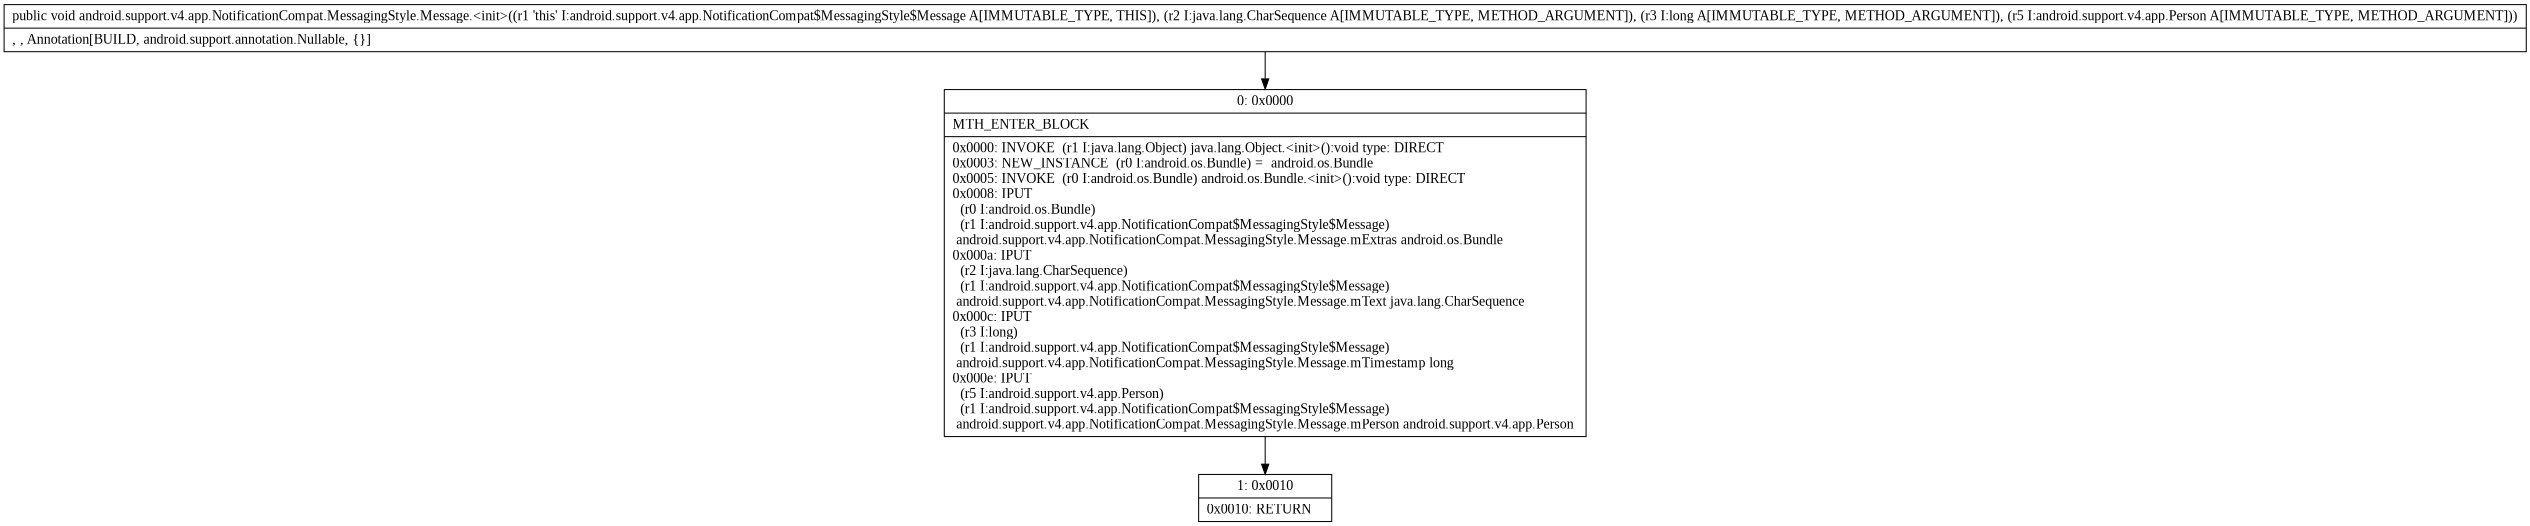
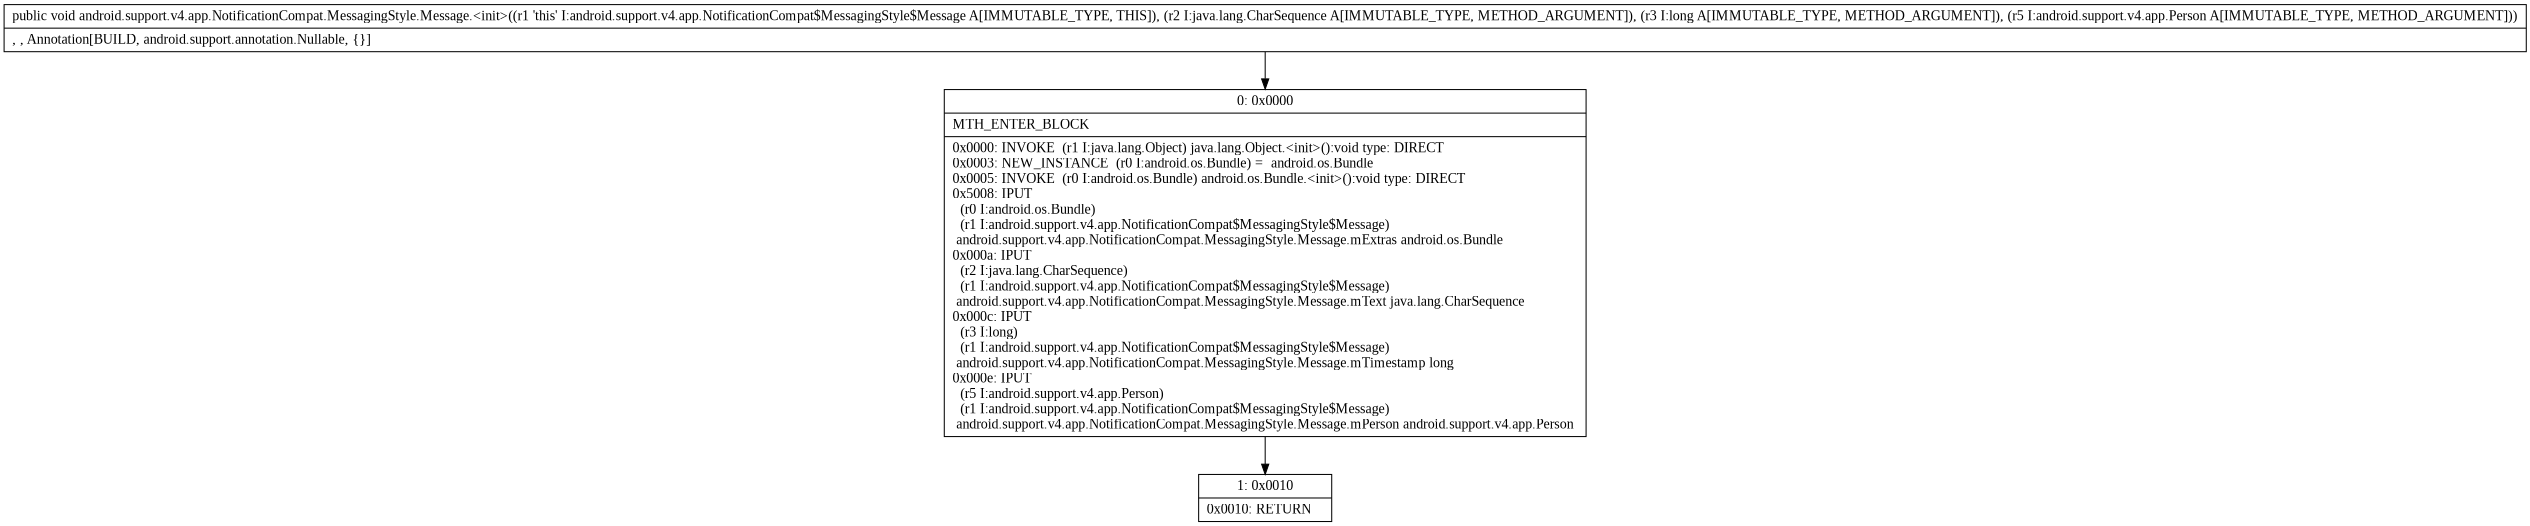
(996, 194) -> (996, 194)
